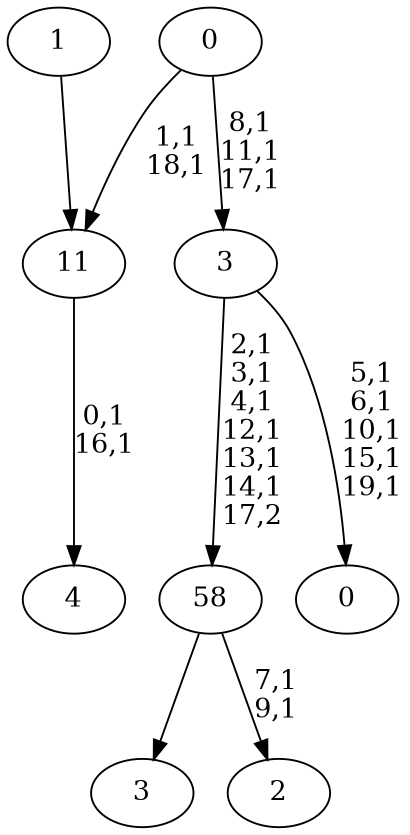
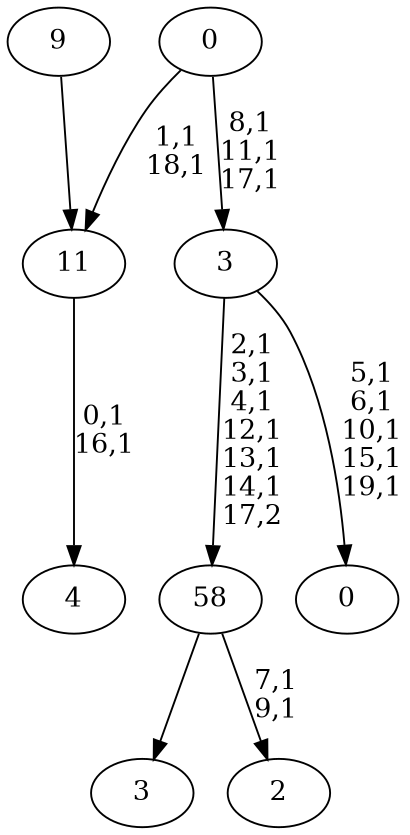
(59, 42) -> (59, 42)
